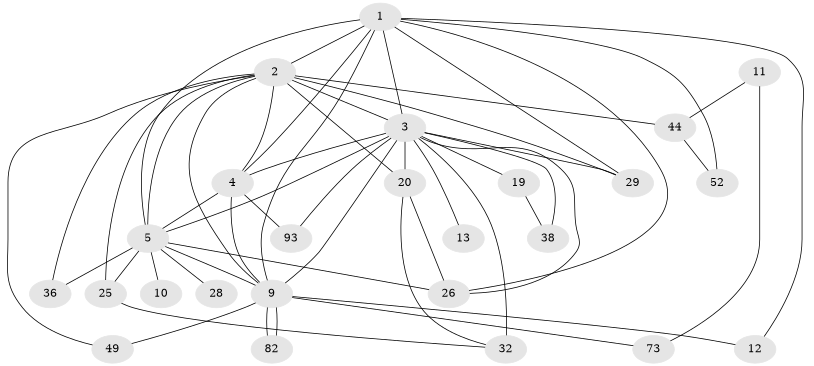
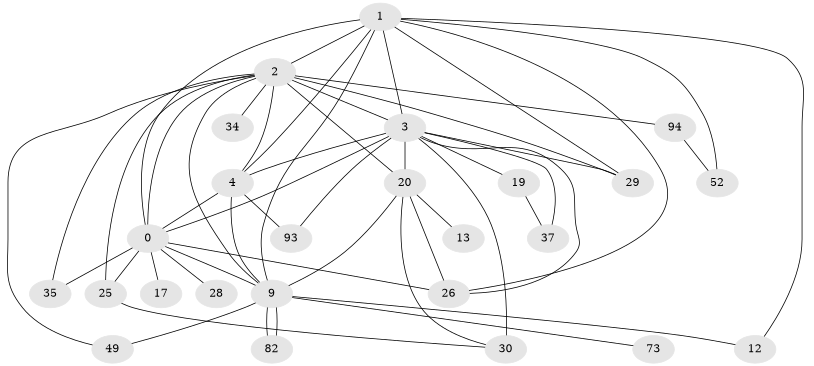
(760, 72) -> none
none -> (233, 128)
(675, 128) -> (675, 128)
(439, 181) -> (434, 211)
(345, 215) -> (349, 248)
(148, 239) -> (148, 239)
(548, 239) -> (548, 239)
(50, 294) -> (50, 294)
(161, 294) -> (161, 294)
(506, 349) -> (506, 349)
